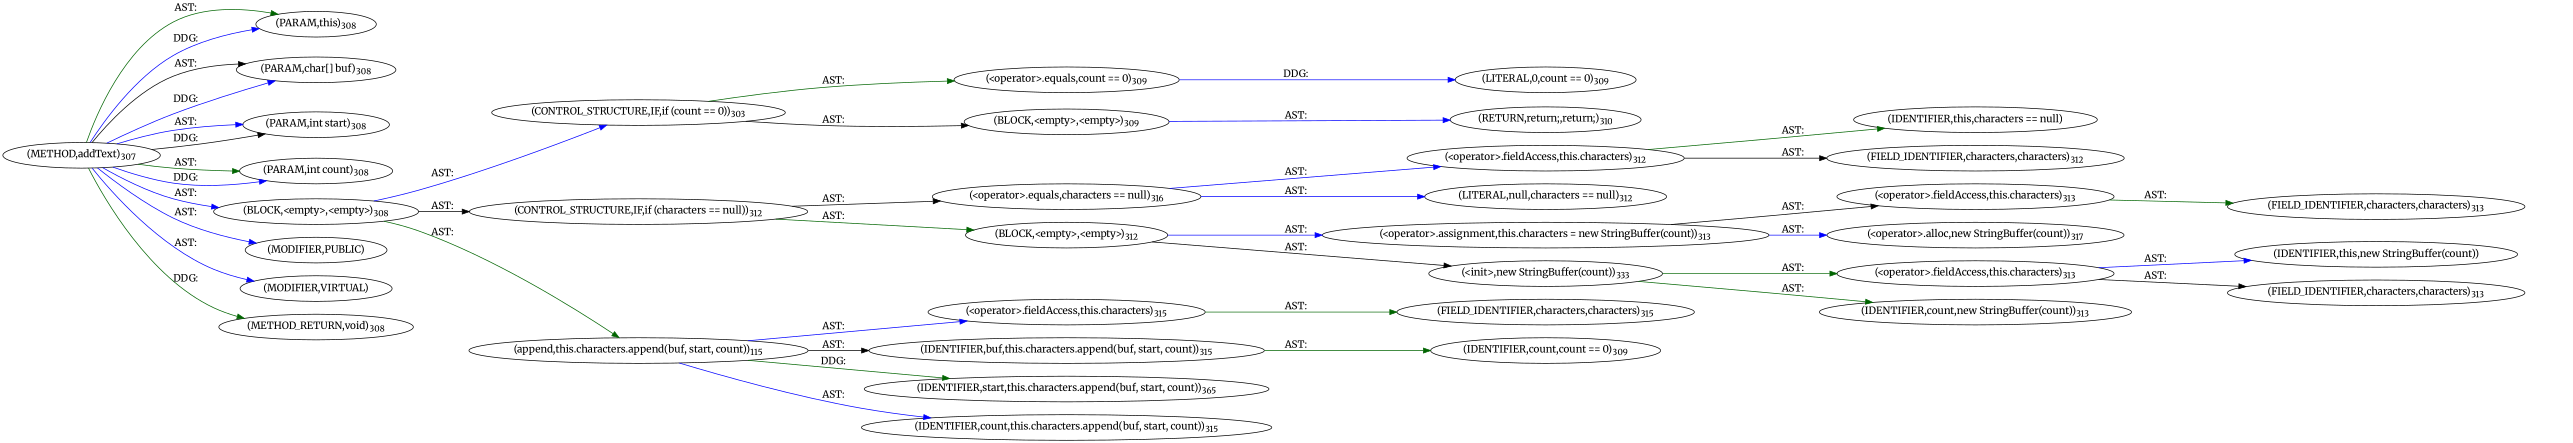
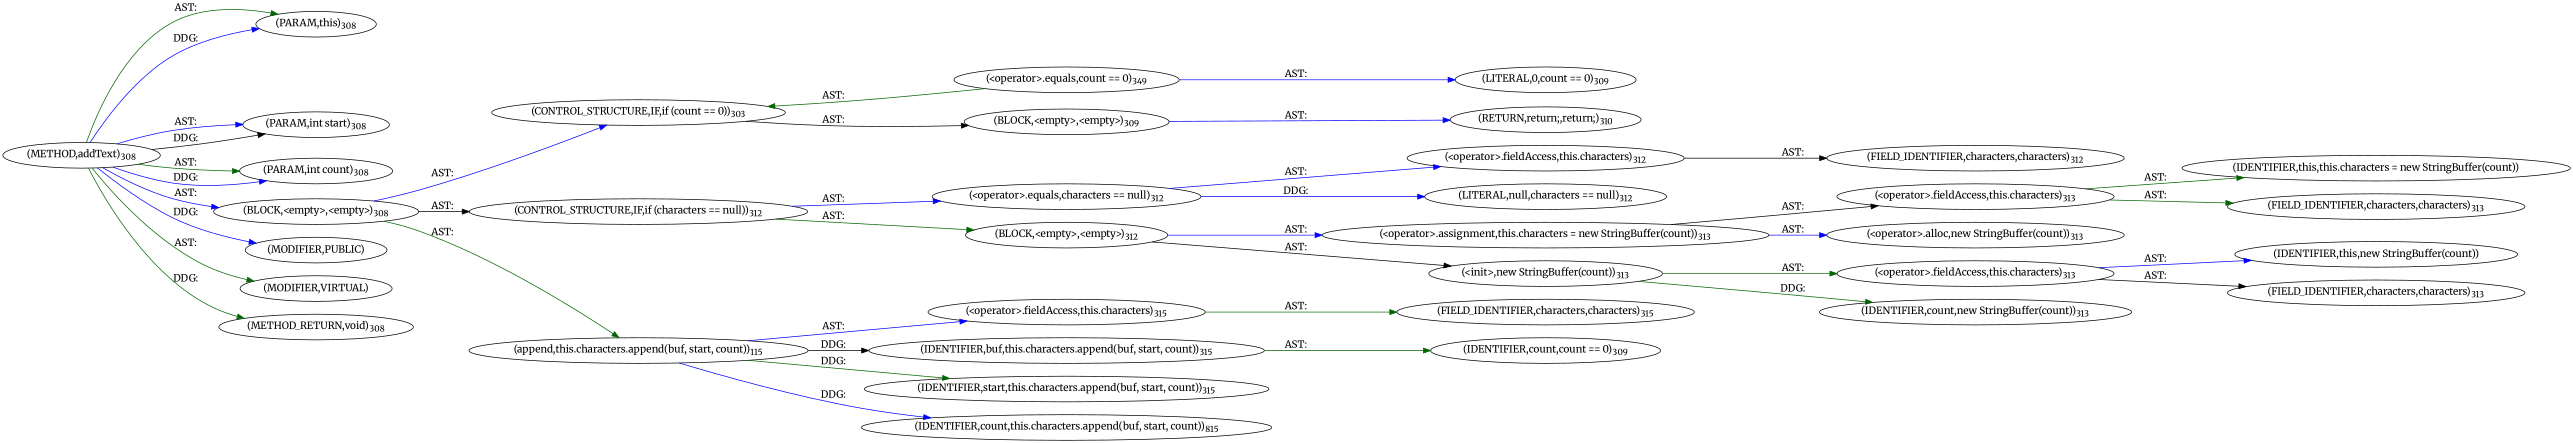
(316, 70) -> none
(1297, 74) -> (1297, 74)
(1140, 79) -> (1140, 79)
(828, 87) -> (880, 99)
(1975, 120) -> none
(129, 154) -> (129, 154)
none -> (2376, 168)
(1297, 191) -> (1297, 191)
(1157, 196) -> (1157, 196)
(863, 204) -> (863, 204)
(187, 213) -> (187, 213)
(2077, 234) -> (2077, 234)
(161, 237) -> (161, 237)
(1623, 273) -> (1623, 273)
(1794, 289) -> (1794, 289)
(835, 345) -> (835, 345)
(1209, 388) -> (1209, 388)
(835, 395) -> (835, 395)
(1212, 426) -> (1212, 426)
